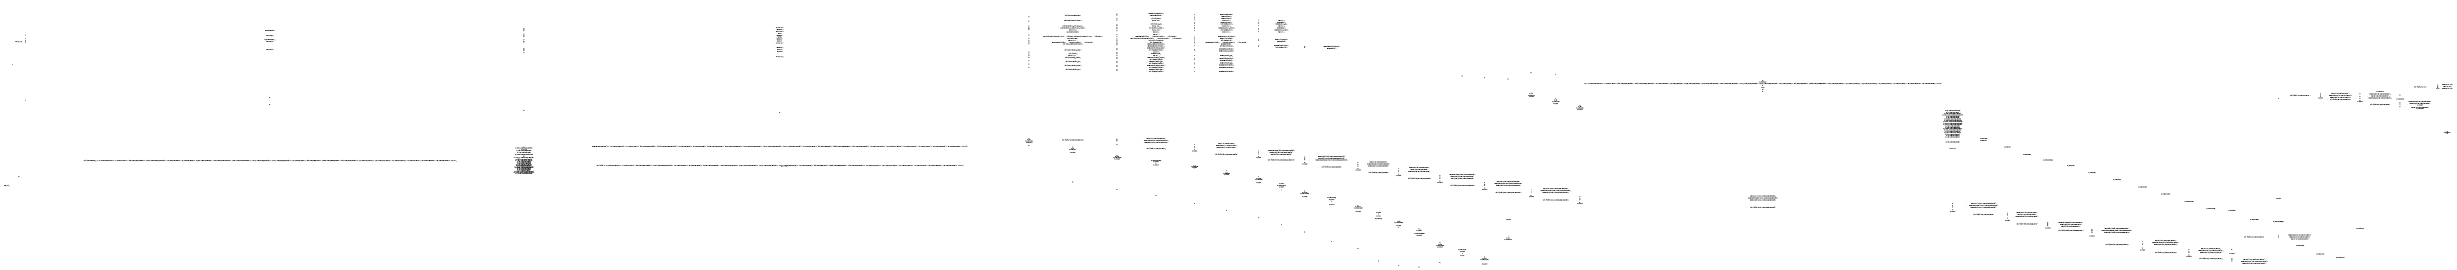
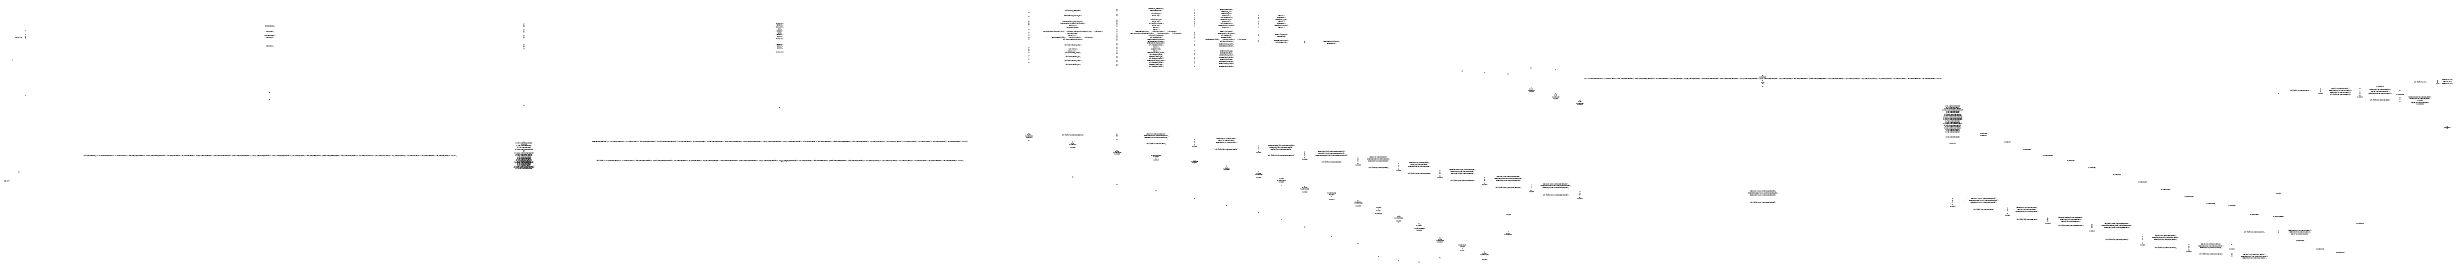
none -> (1226, 64)
